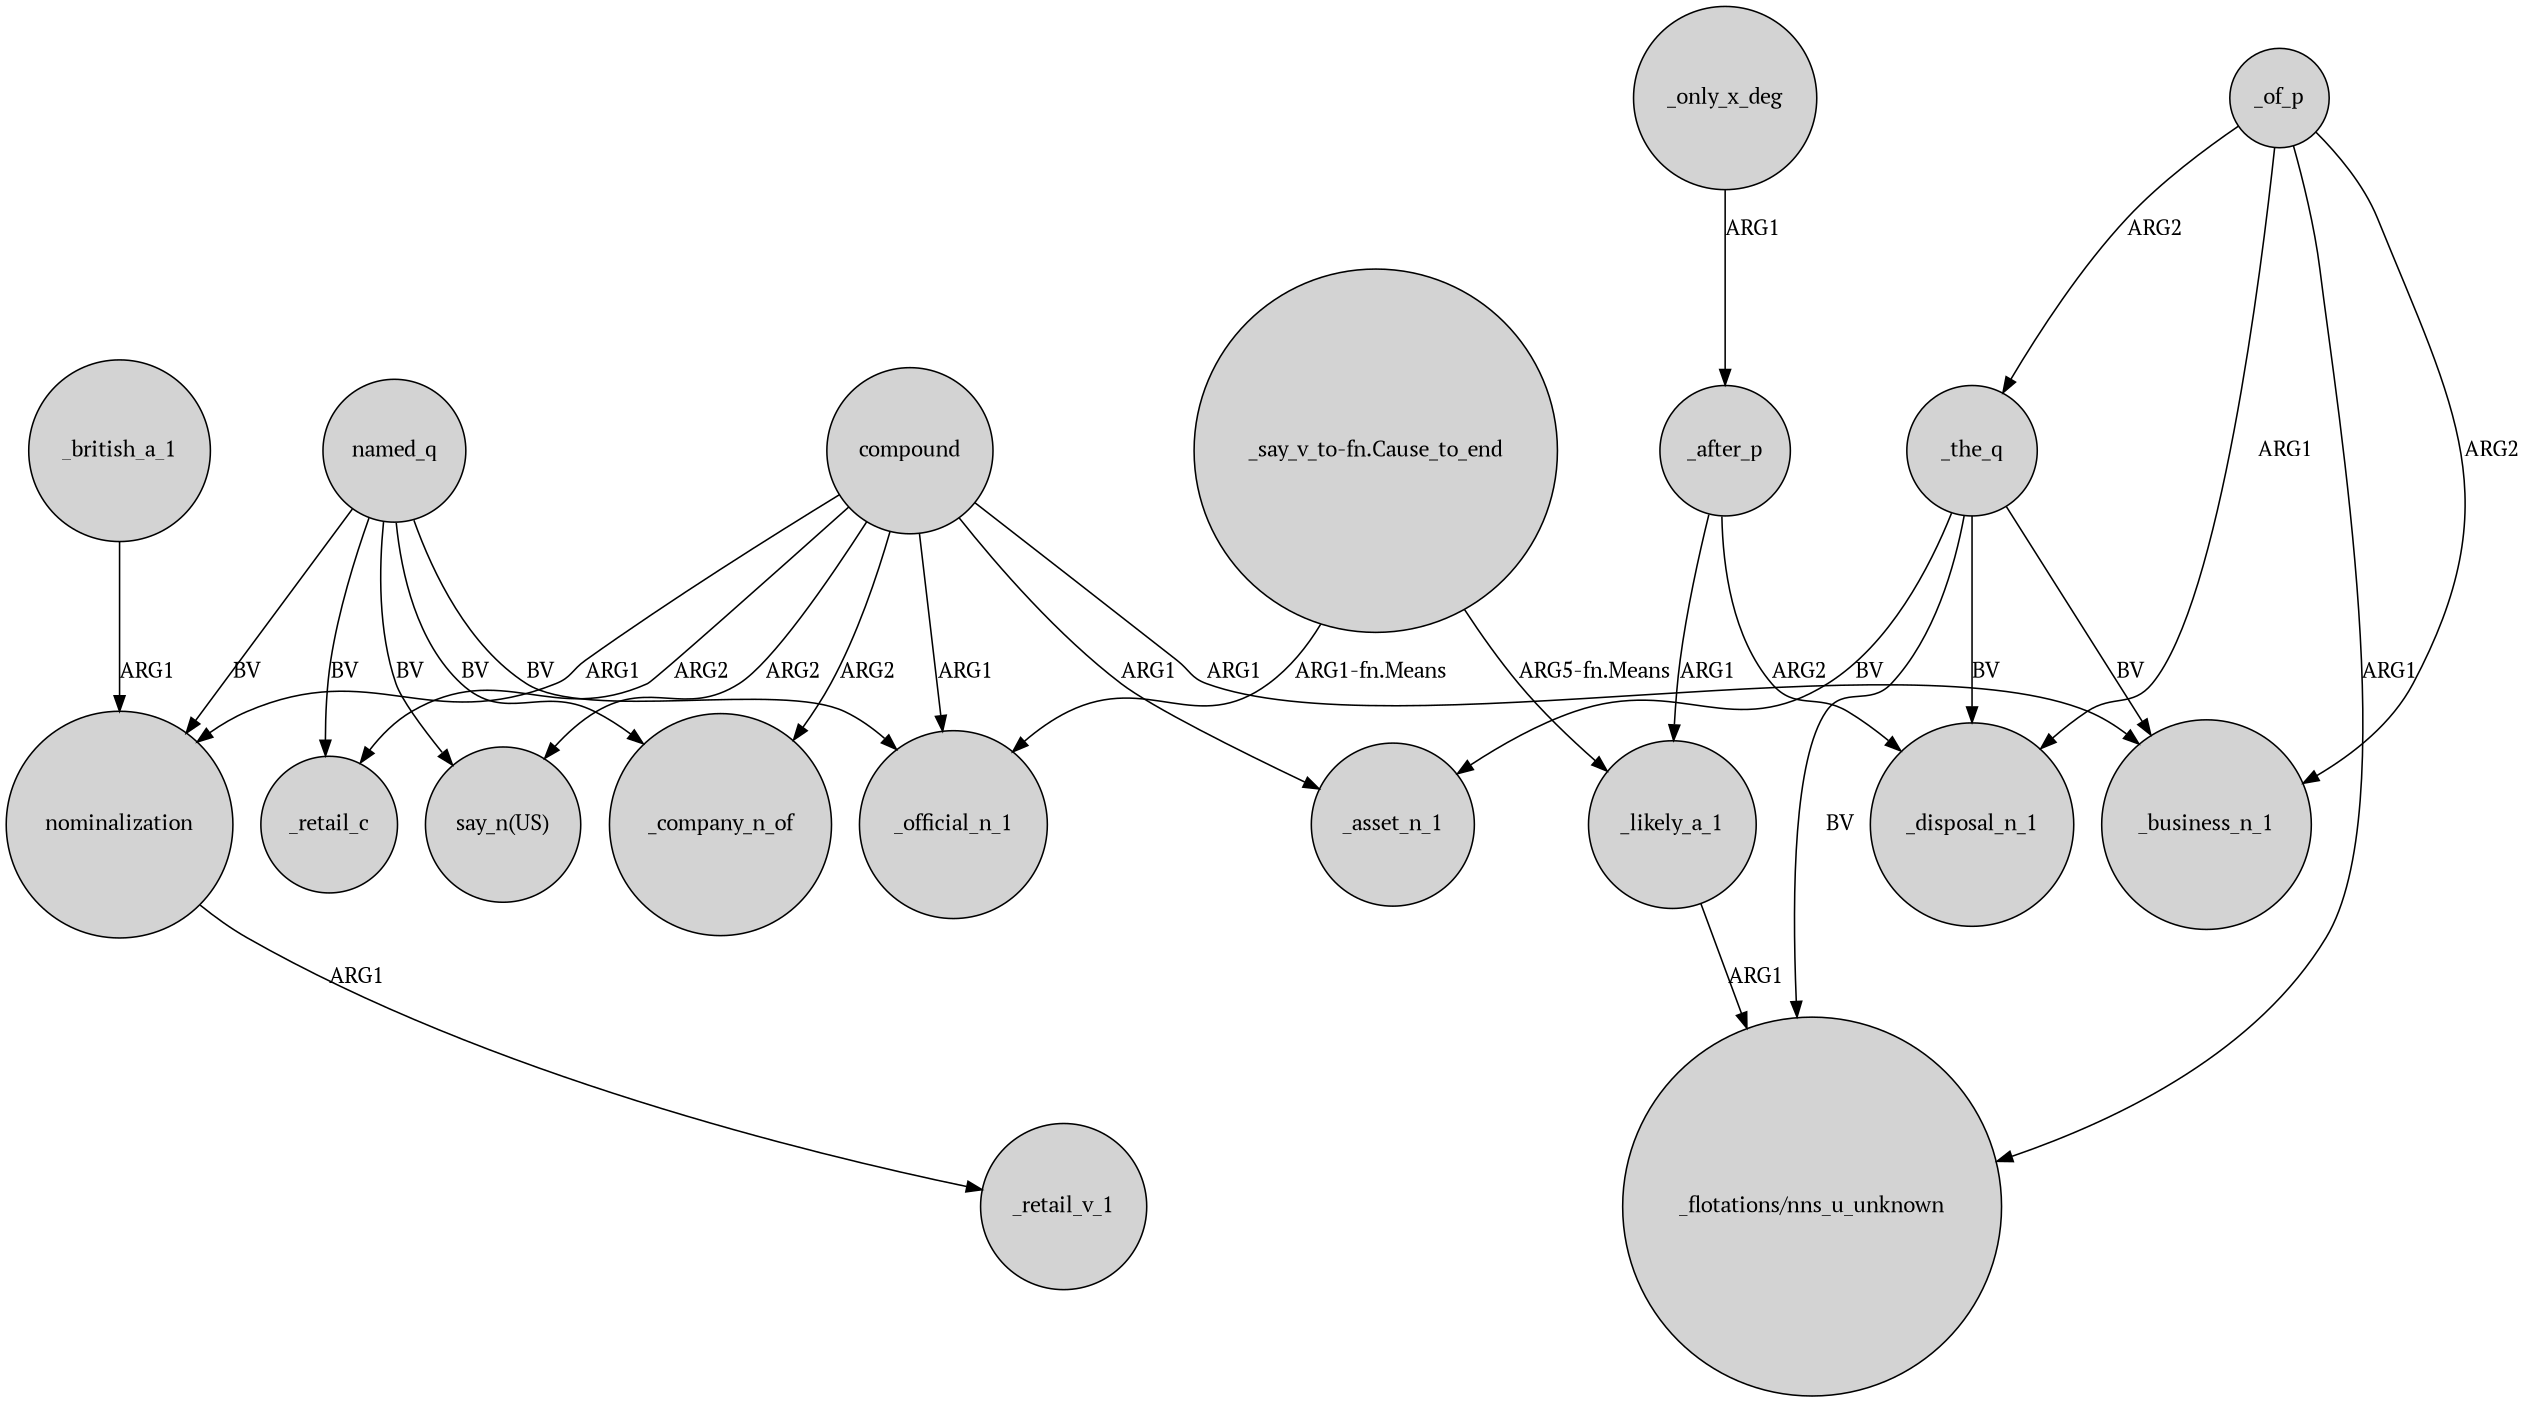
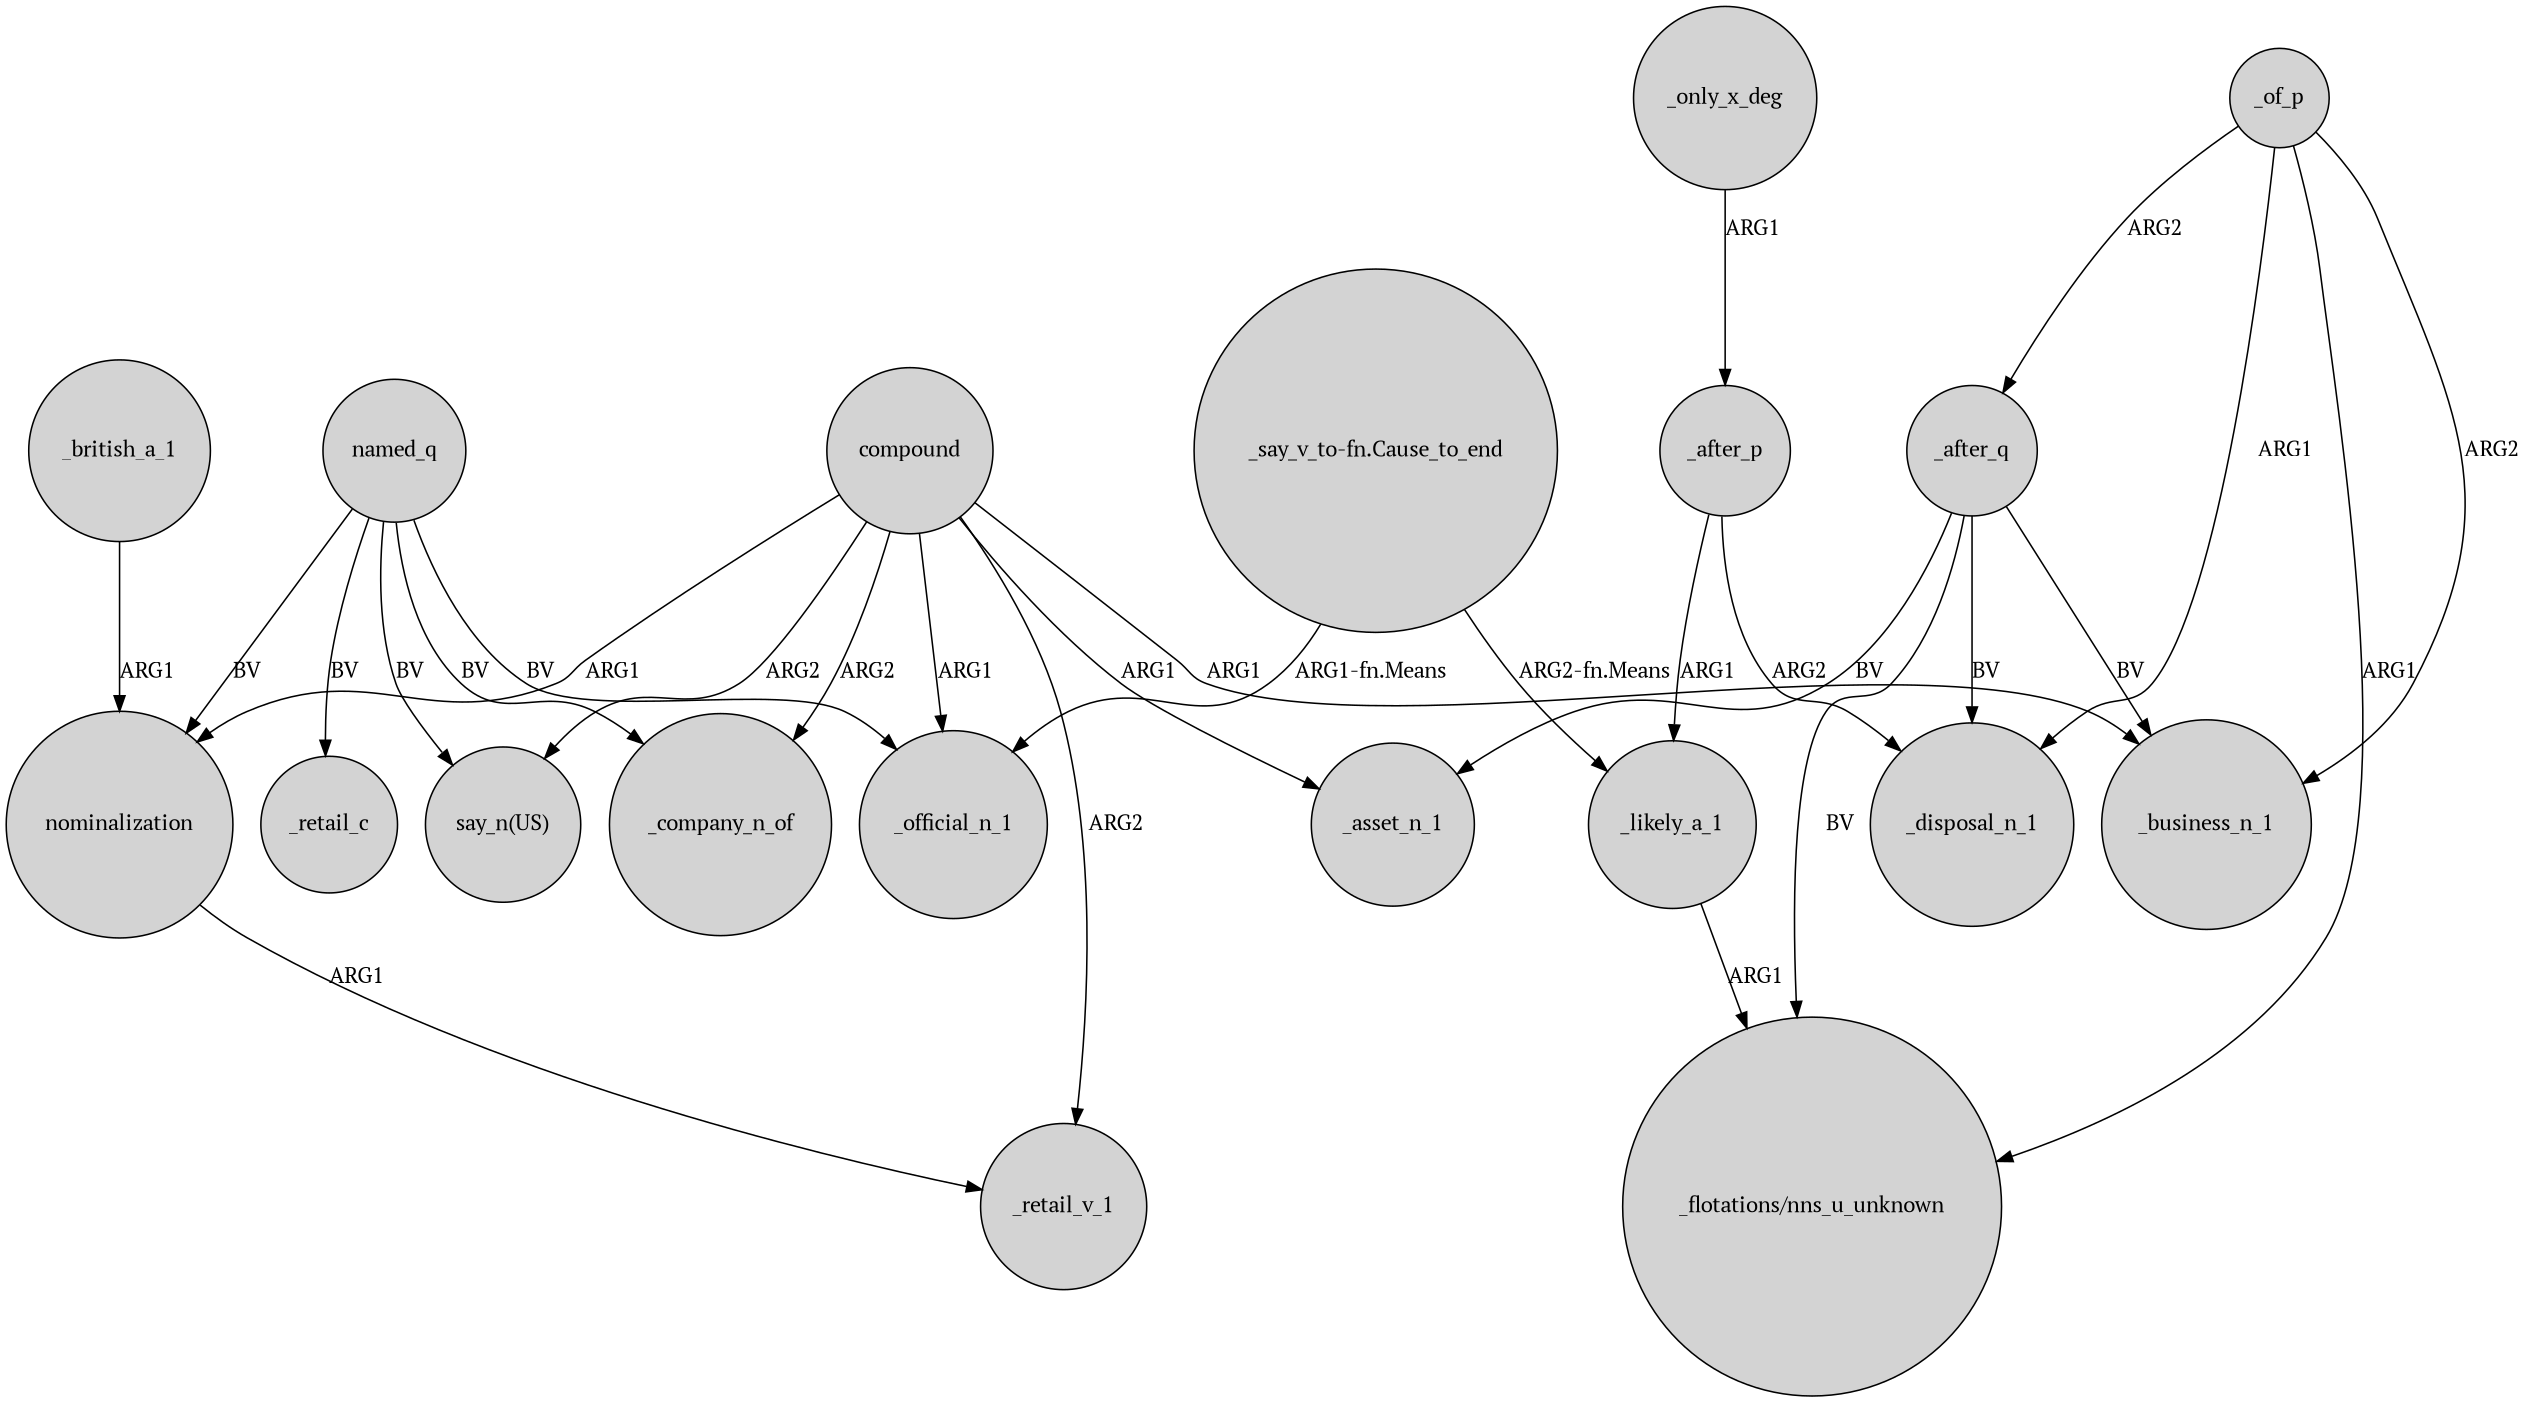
(1972, 451) -> (1972, 451)
(1595, 672) -> (1595, 672)
(633, 689) -> (1078, 800)
